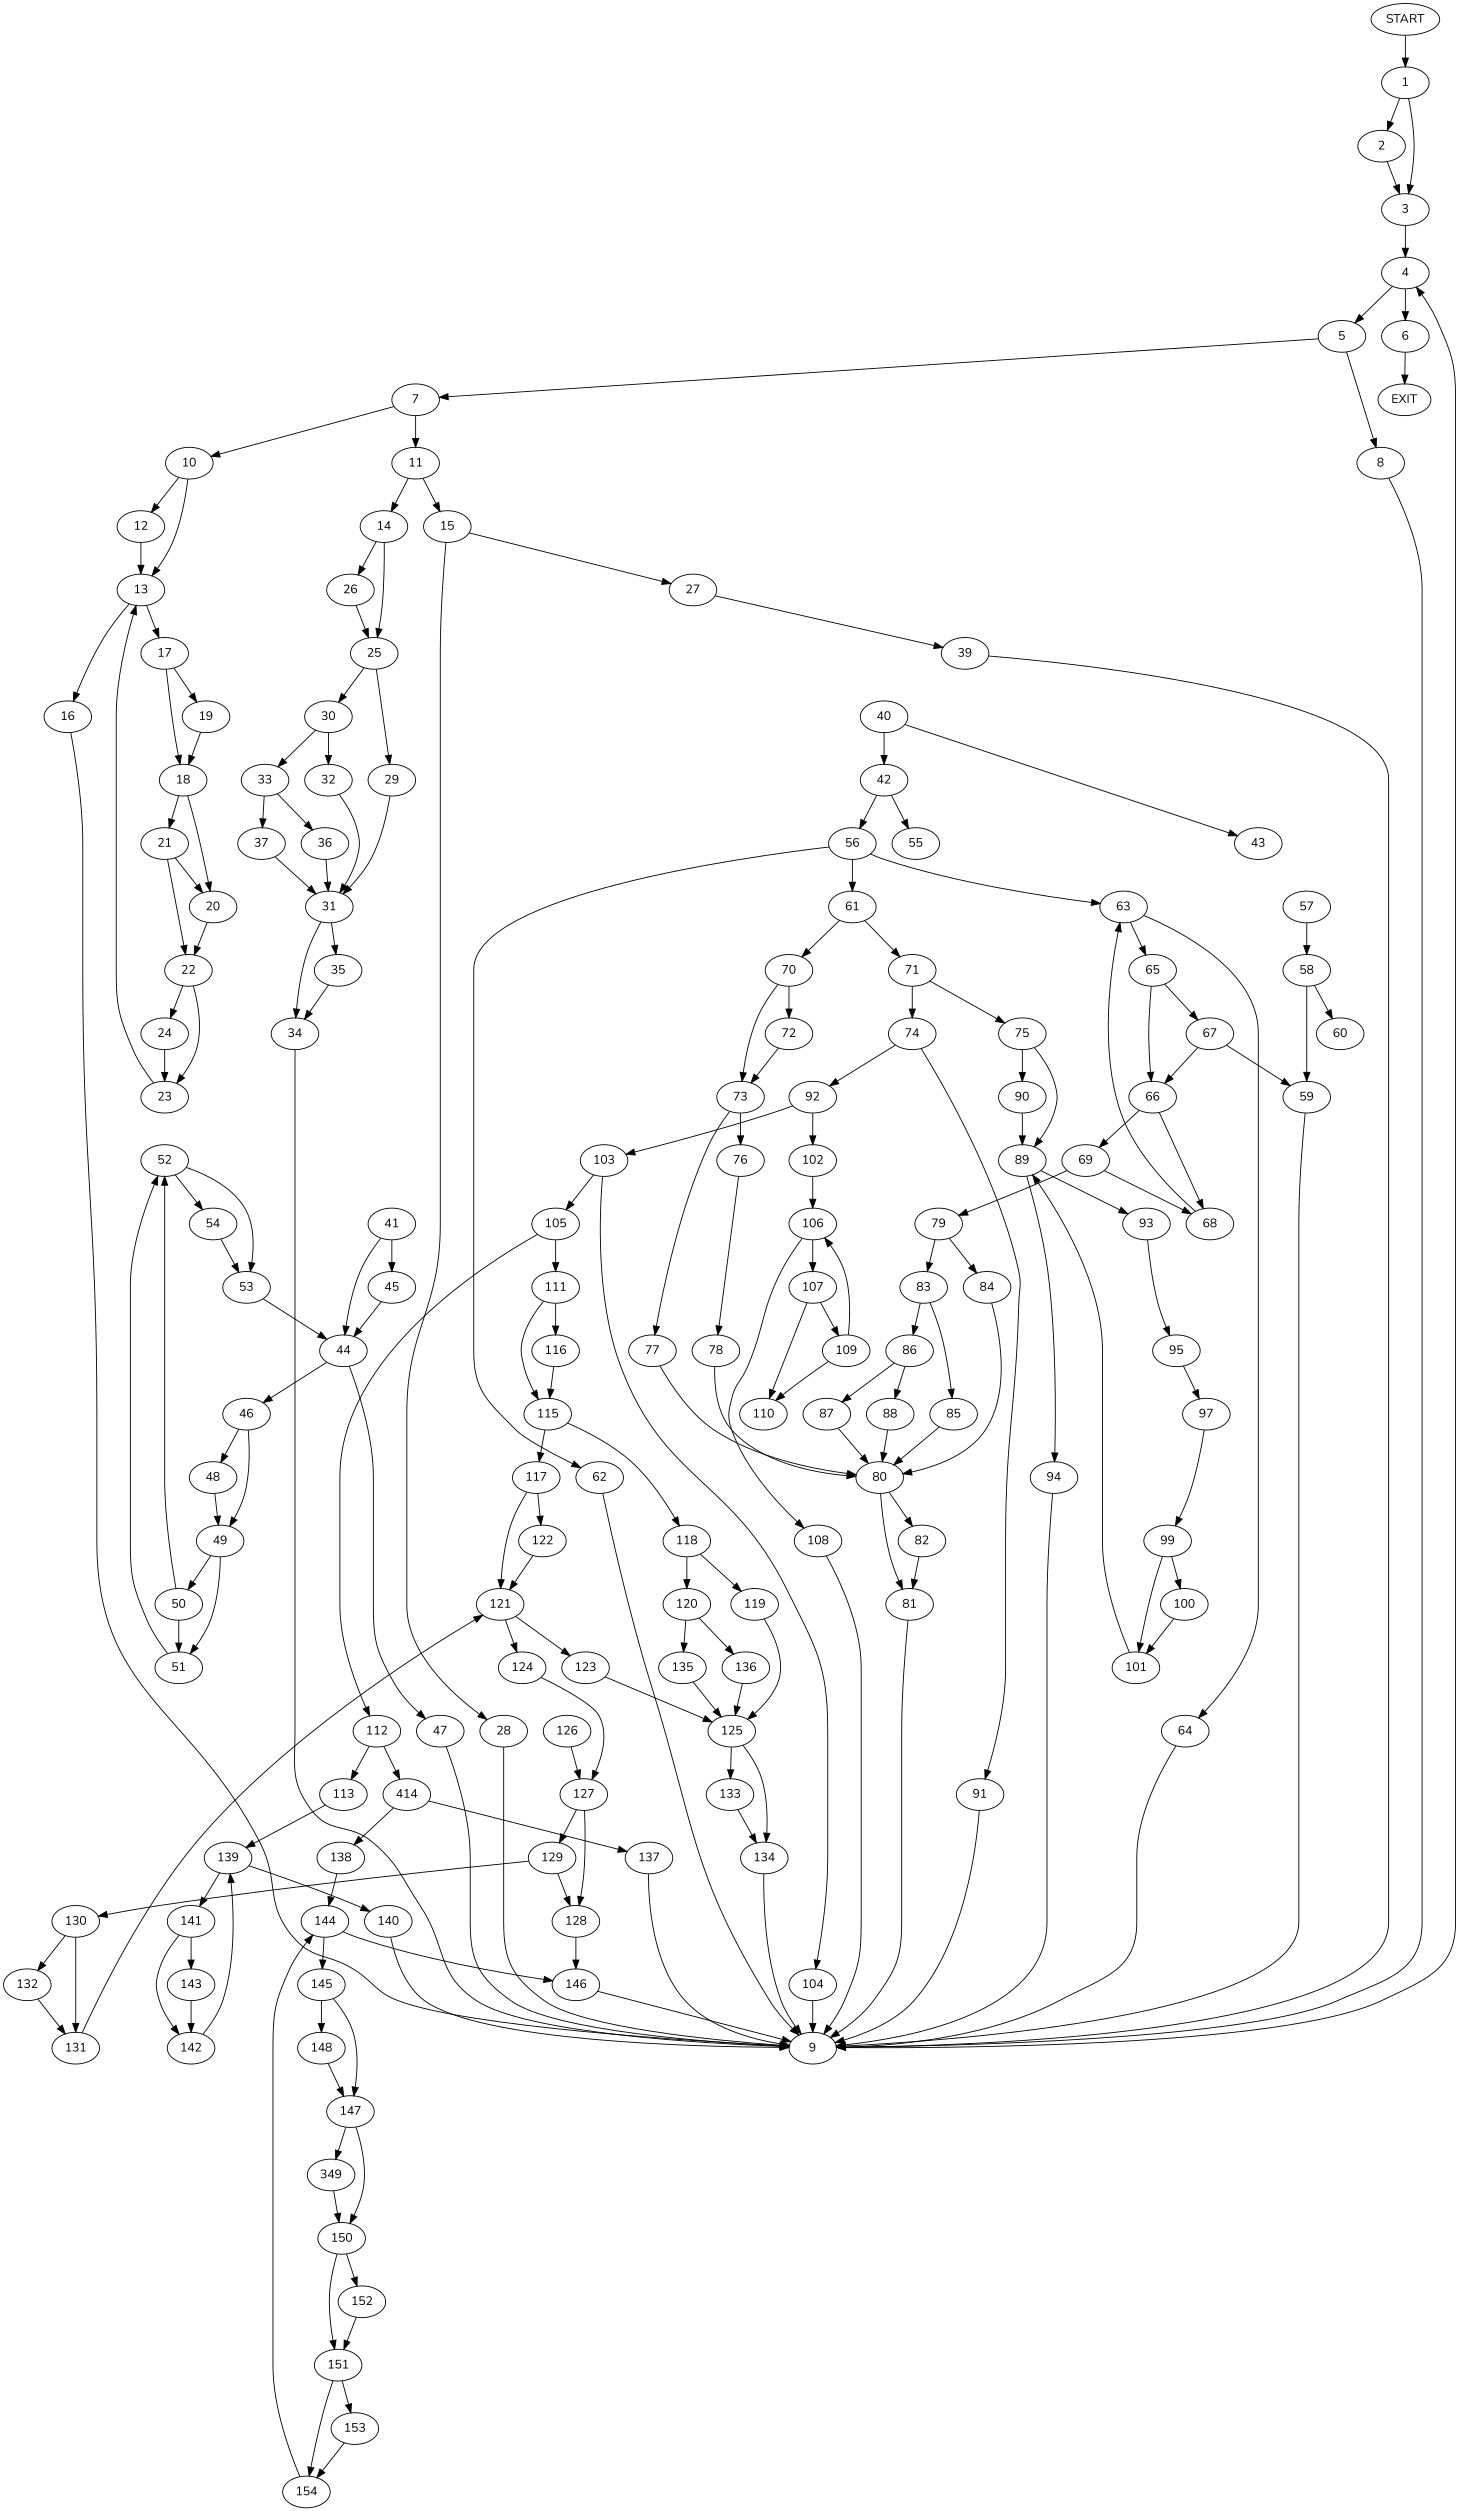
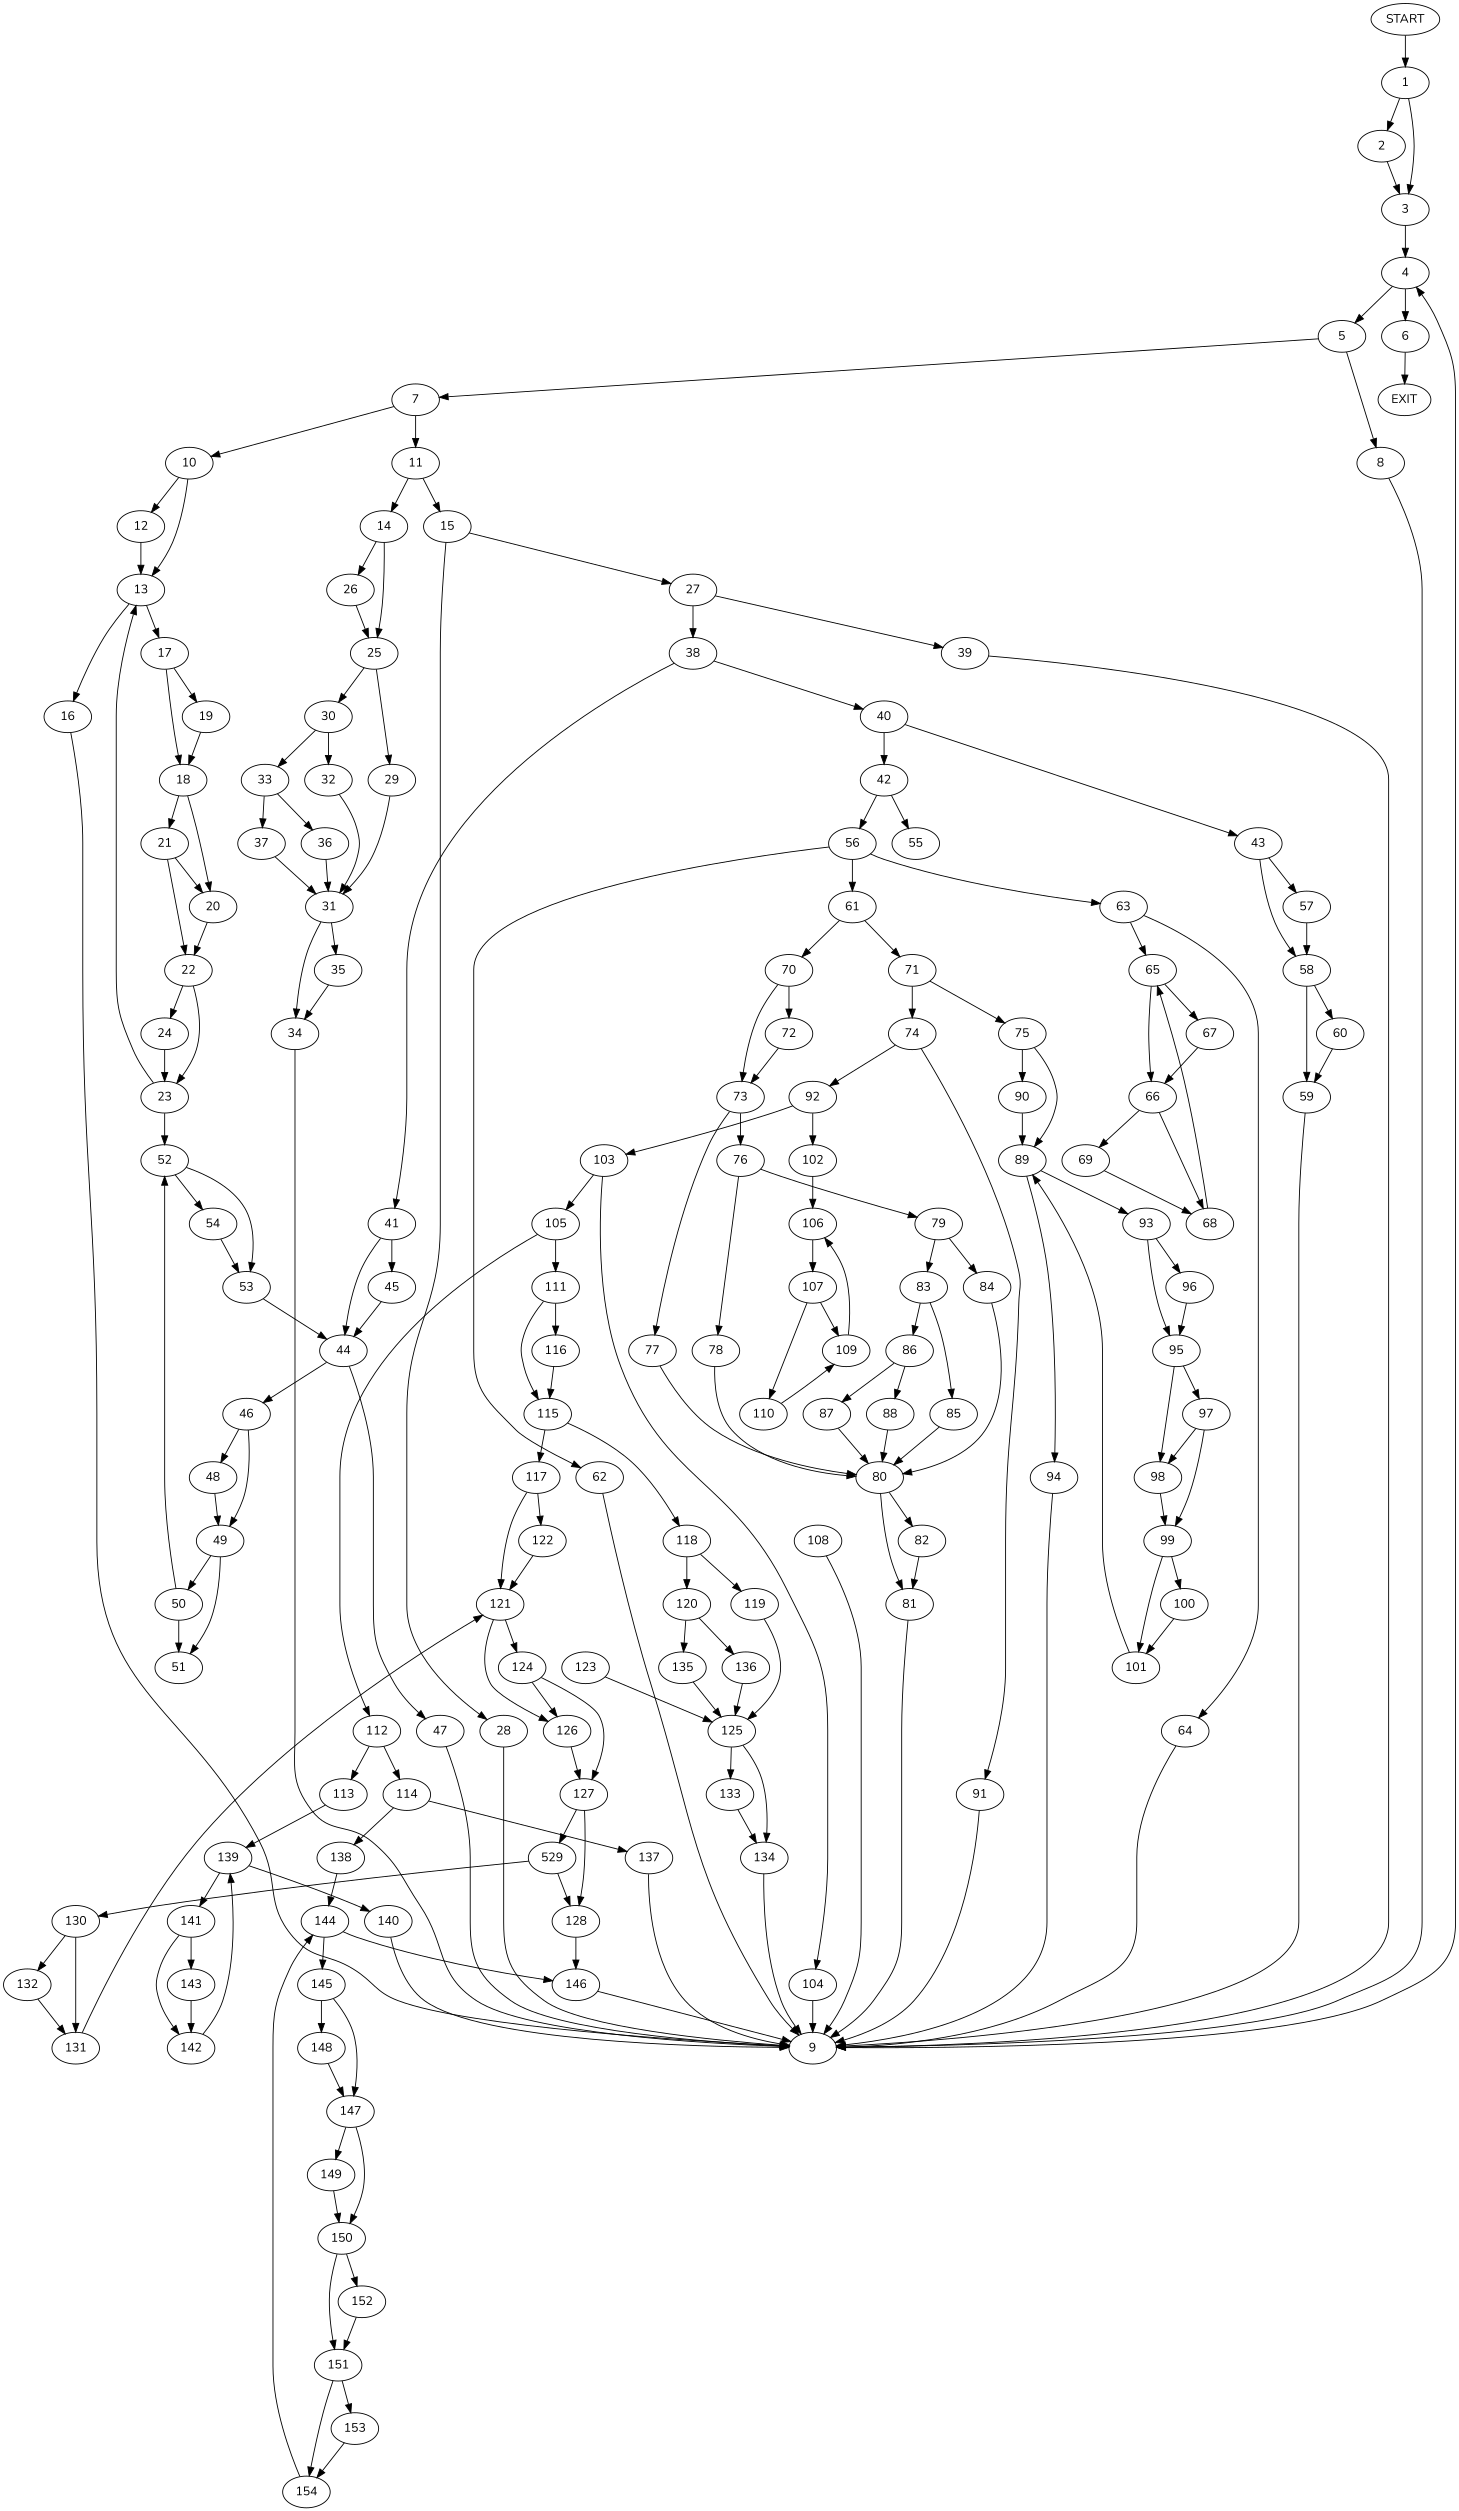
none -> (693, 653)
none -> (1280, 872)
none -> (1269, 906)
(1252, 1061) -> (1326, 1062)
(1114, 1084) -> (1189, 1100)
(1017, 1192) -> (834, 1193)
none -> (1190, 1287)
(805, 1378) -> (804, 1387)
(737, 1385) -> none
(130, 1421) -> (165, 1125)
none -> (1158, 1478)
(539, 1633) -> (489, 1681)
none -> (542, 1696)
(407, 1795) -> (407, 1795)
(552, 1858) -> (552, 1858)
(331, 2175) -> (331, 2175)
